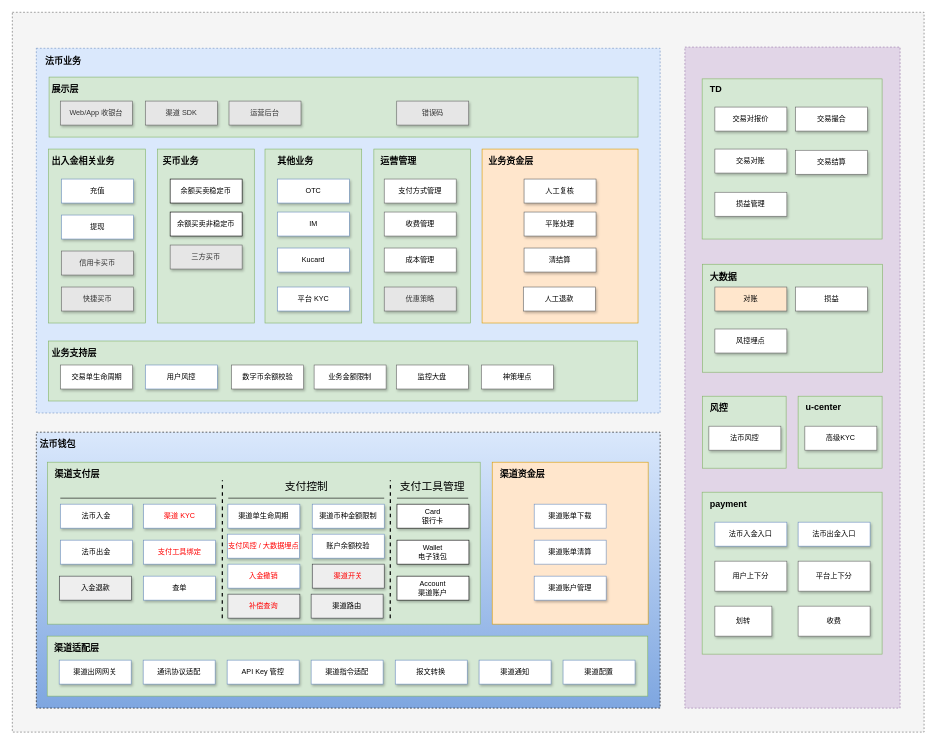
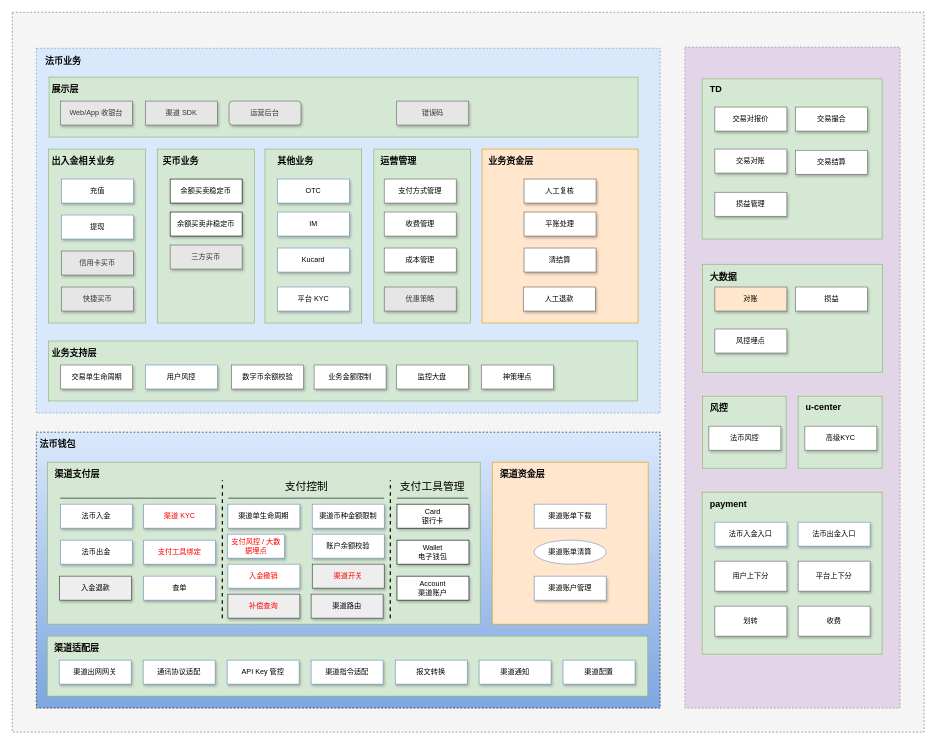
(265, 113) -> (265, 113)
(264, 546) -> (256, 546)
(570, 552) -> (570, 552)
(744, 621) -> (751, 621)
